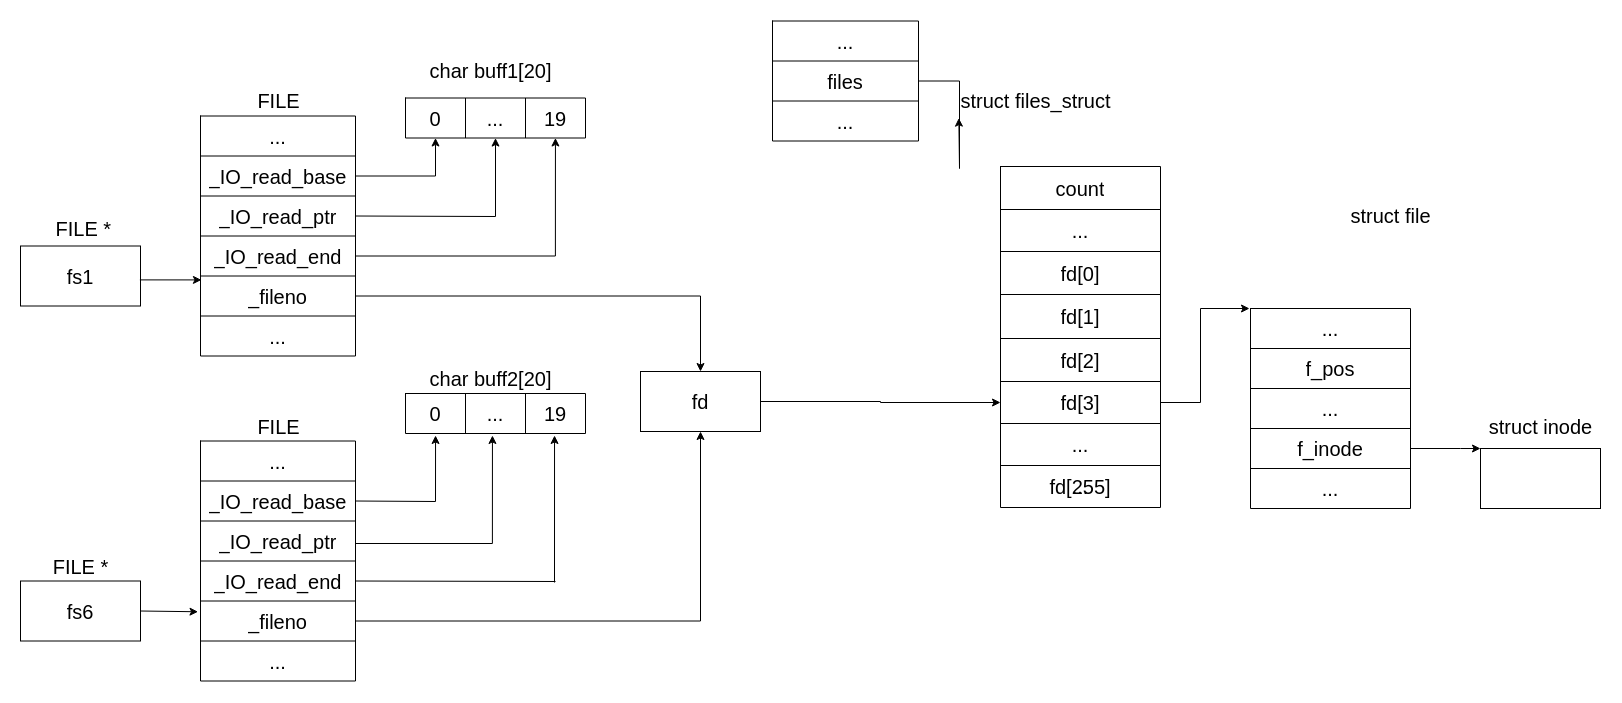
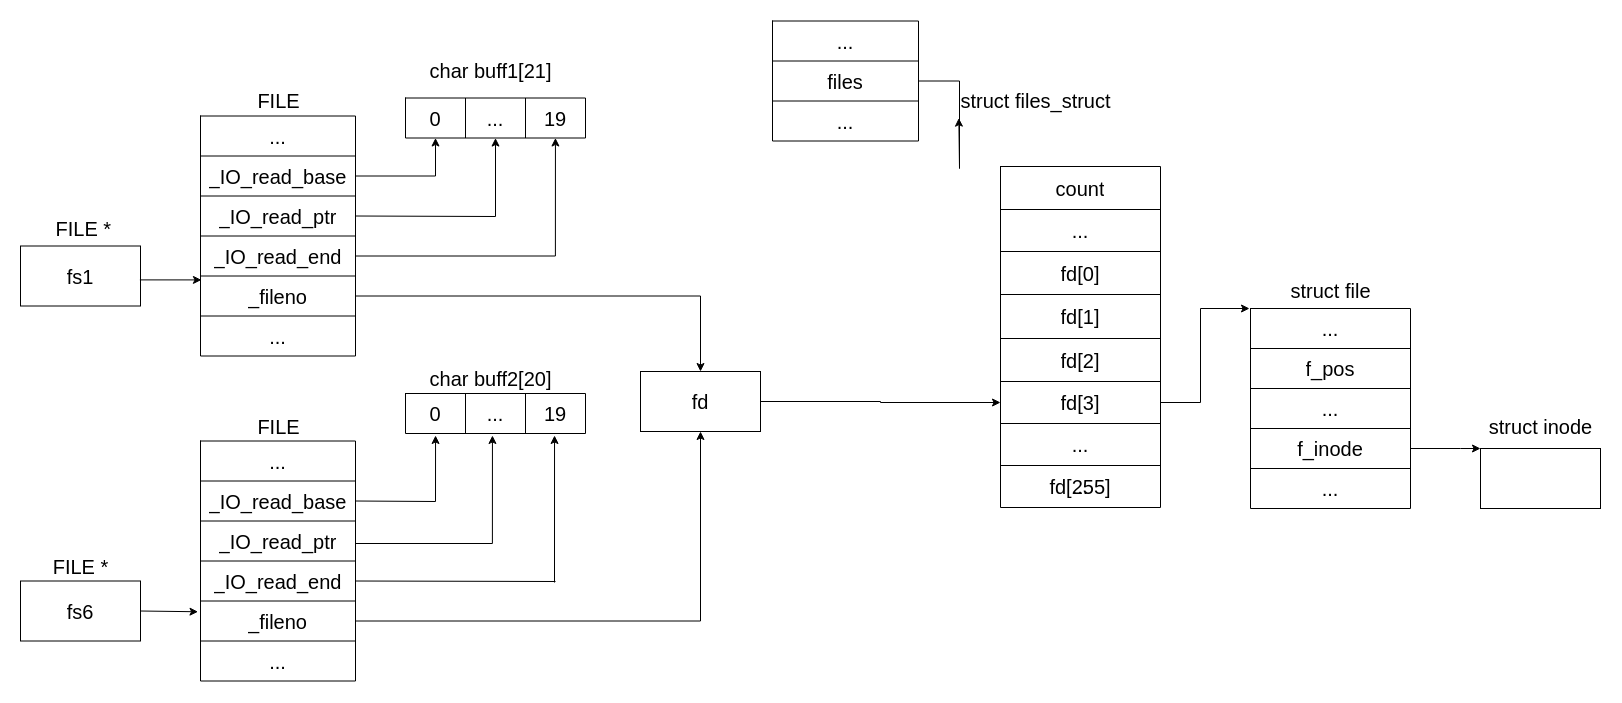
(491, 71) -> (491, 71)
(1391, 216) -> (1331, 291)
